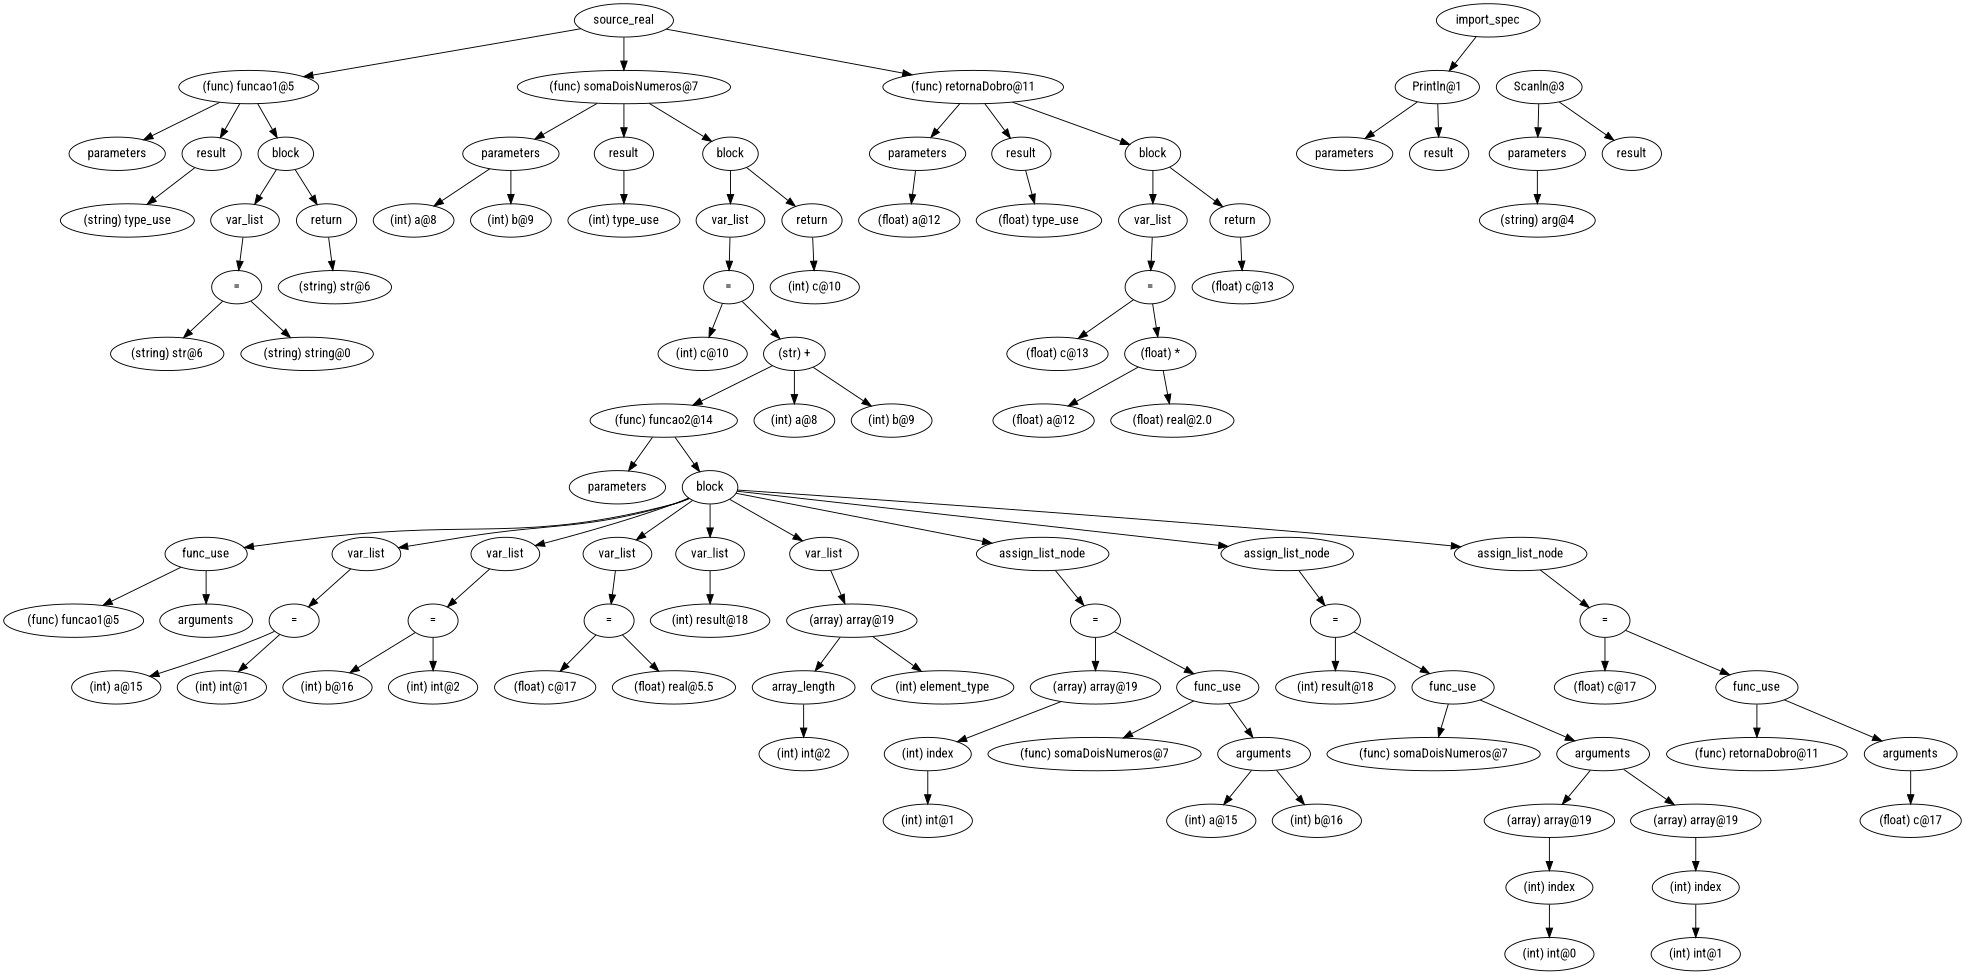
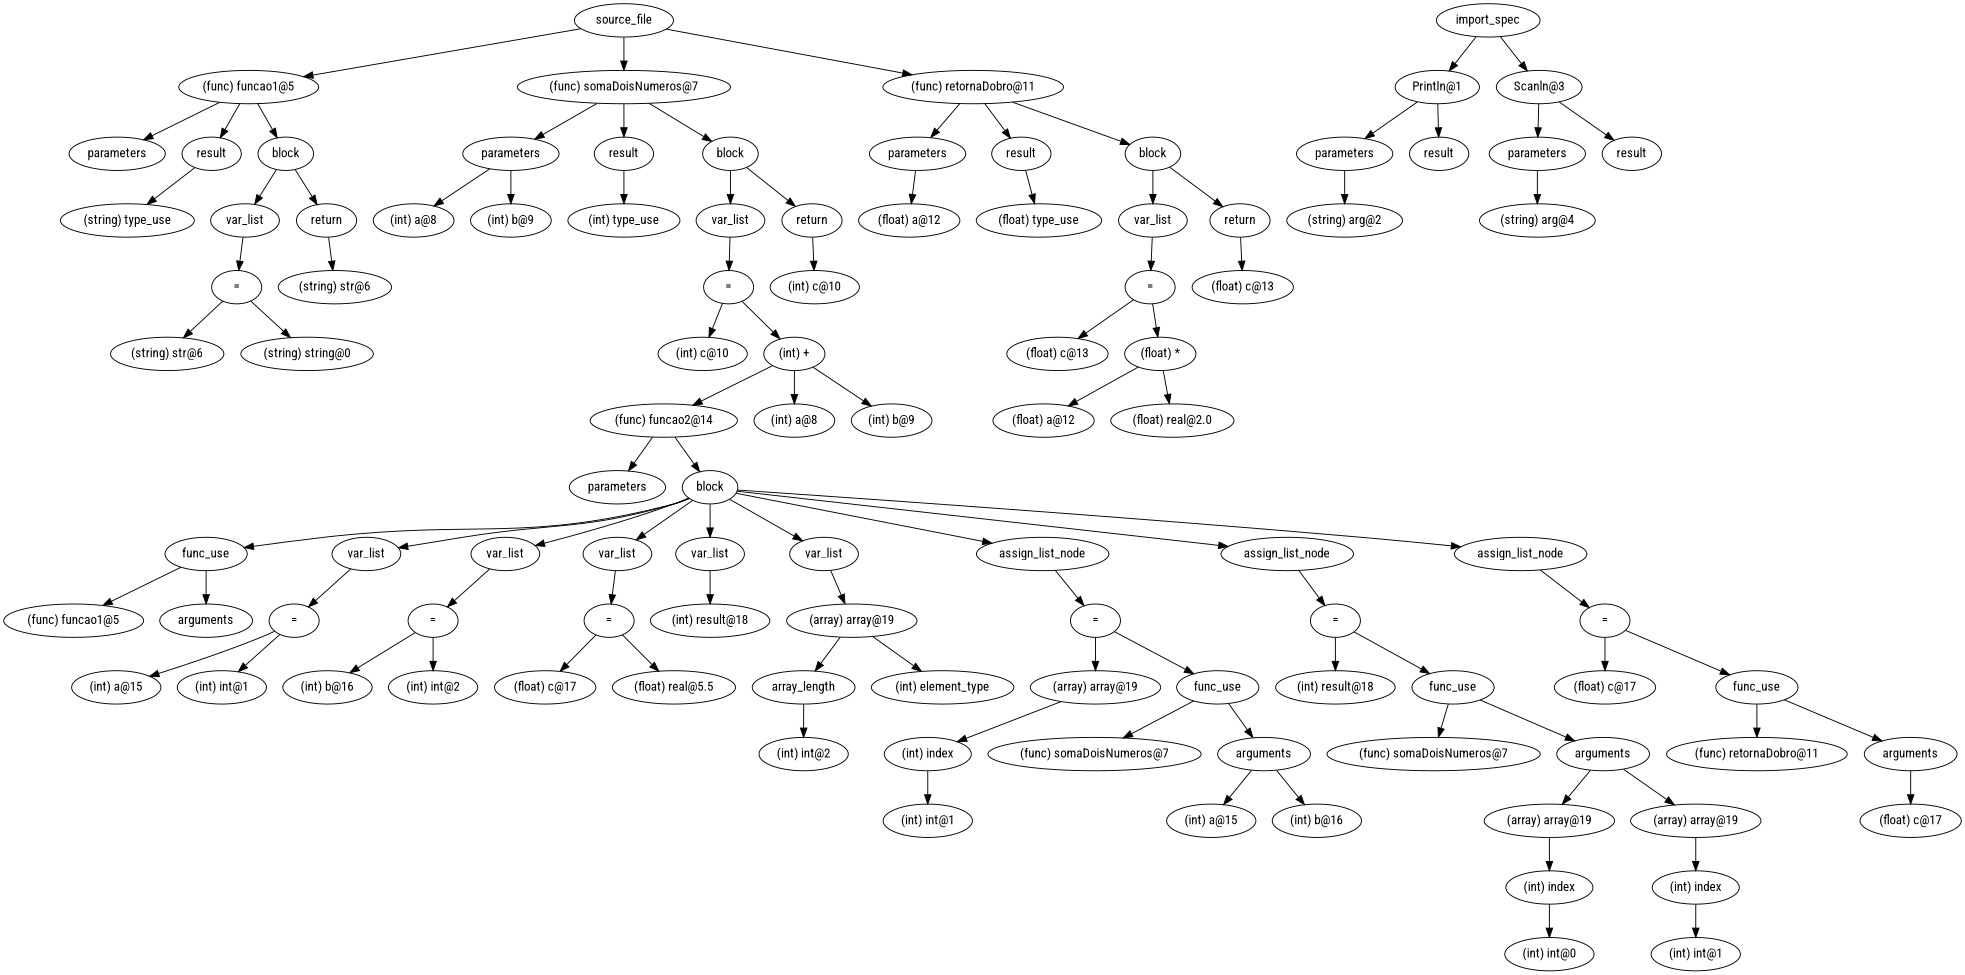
(624, 20) -> (624, 20)
none -> (1511, 50)
none -> (1345, 220)
(794, 354) -> (794, 354)
